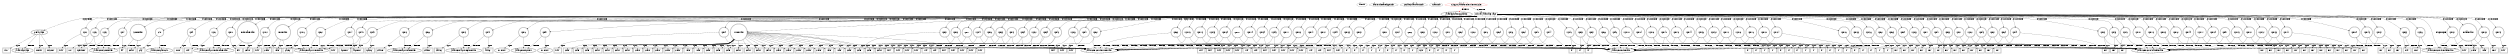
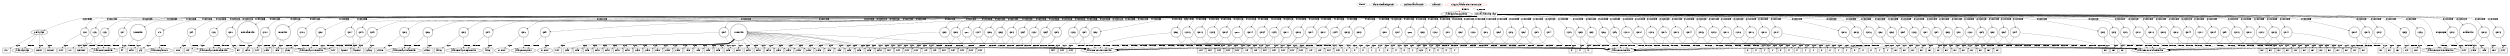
none -> (1243, 17)
none -> (1084, 43)
